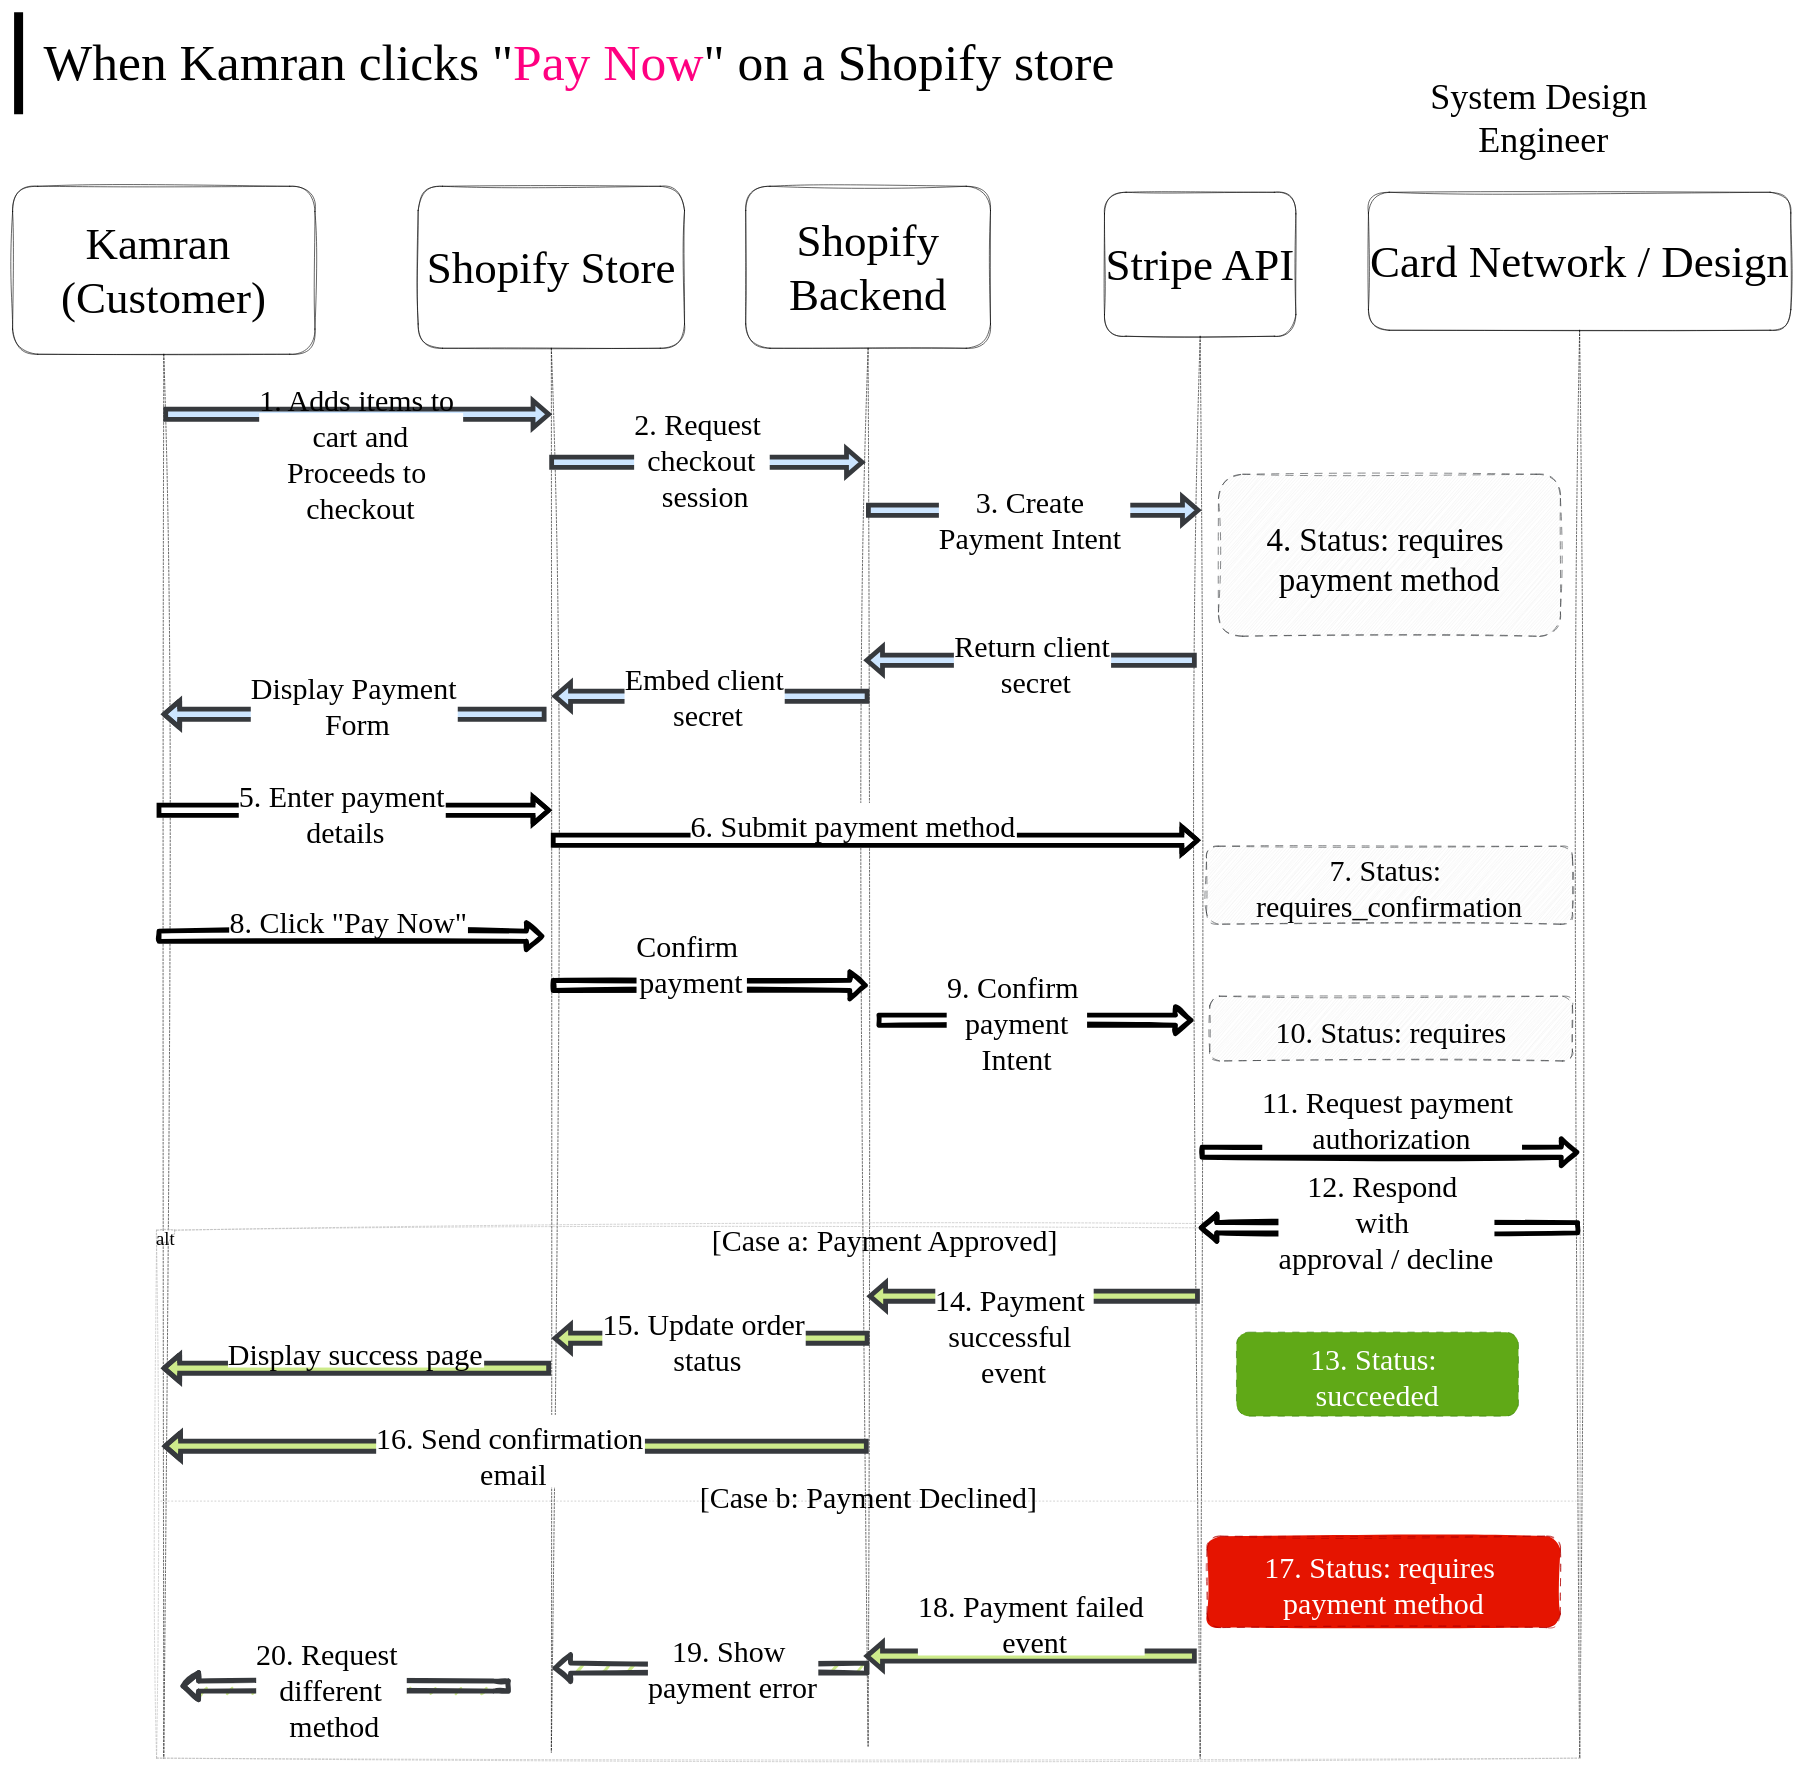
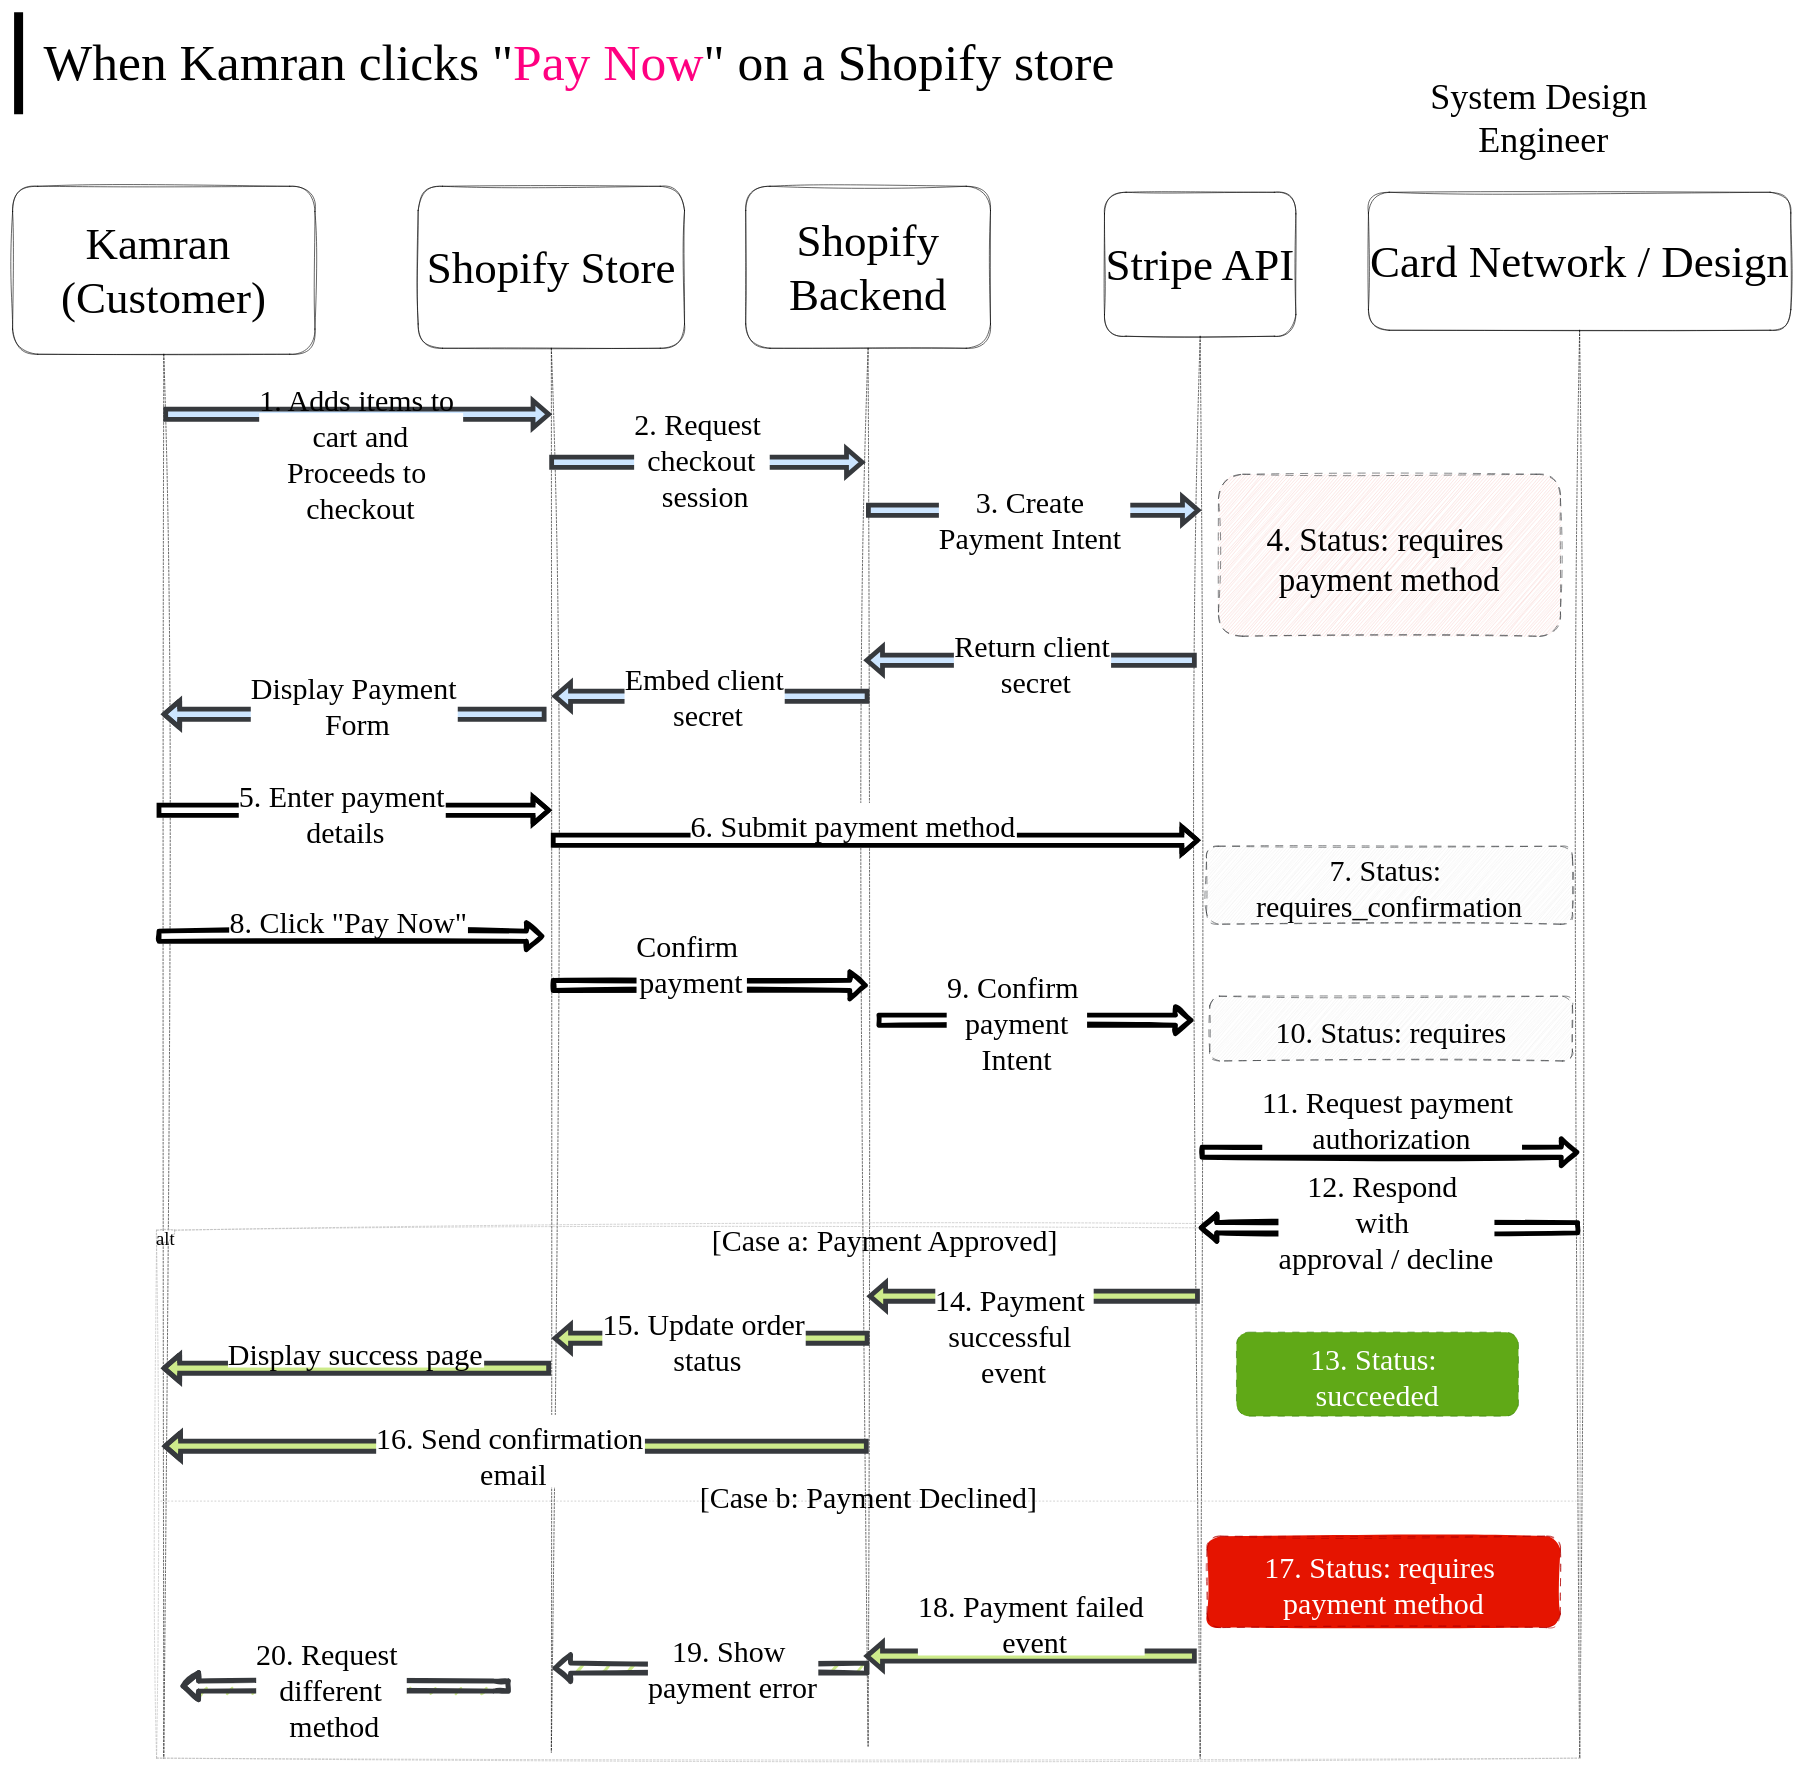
(1389, 555) -> (1389, 555)
